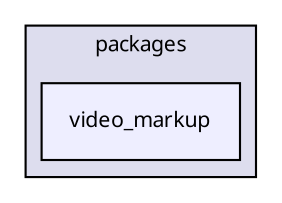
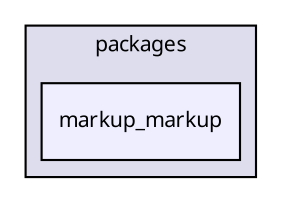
(141, 122) -> (141, 122)
